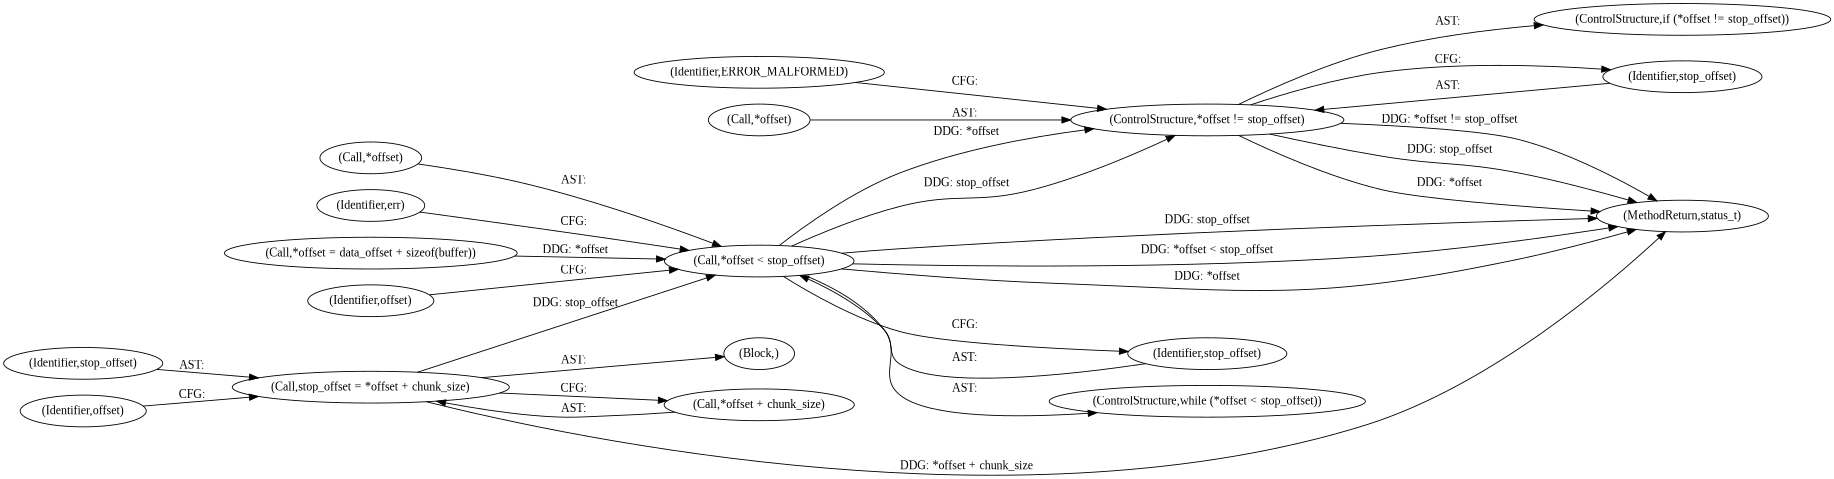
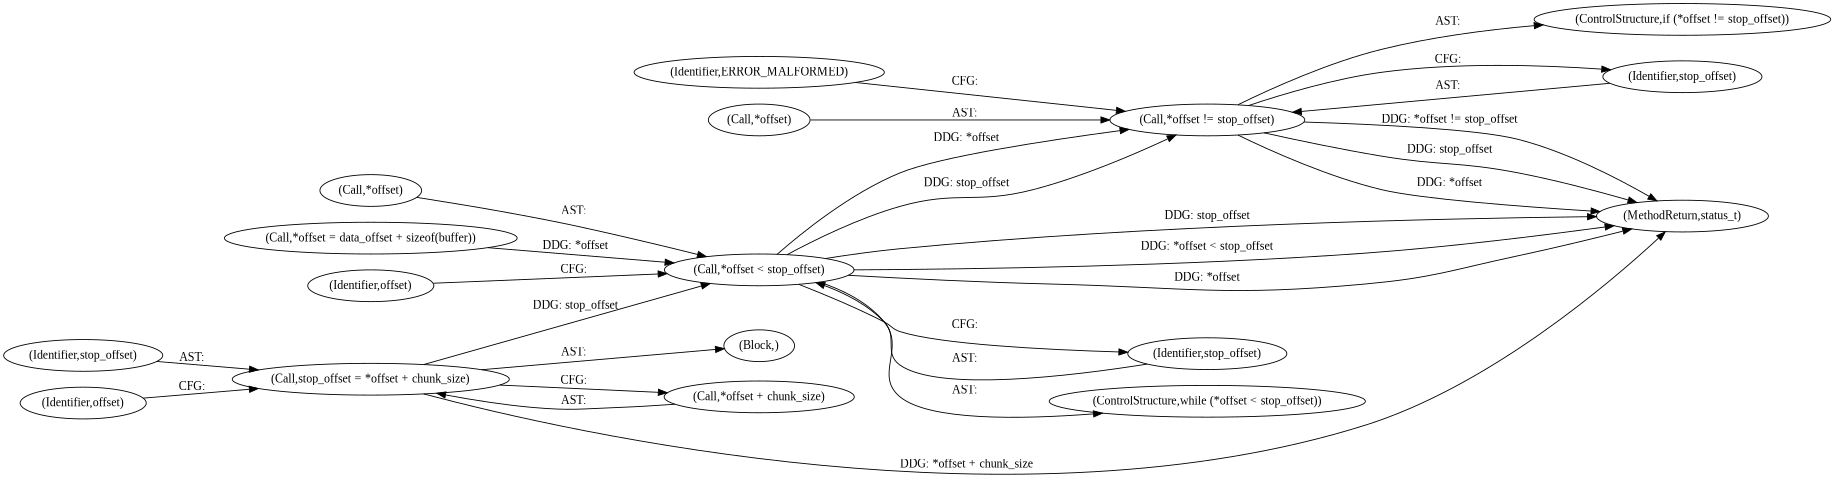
(1207, 120) -> (1207, 120)
(371, 205) -> none
